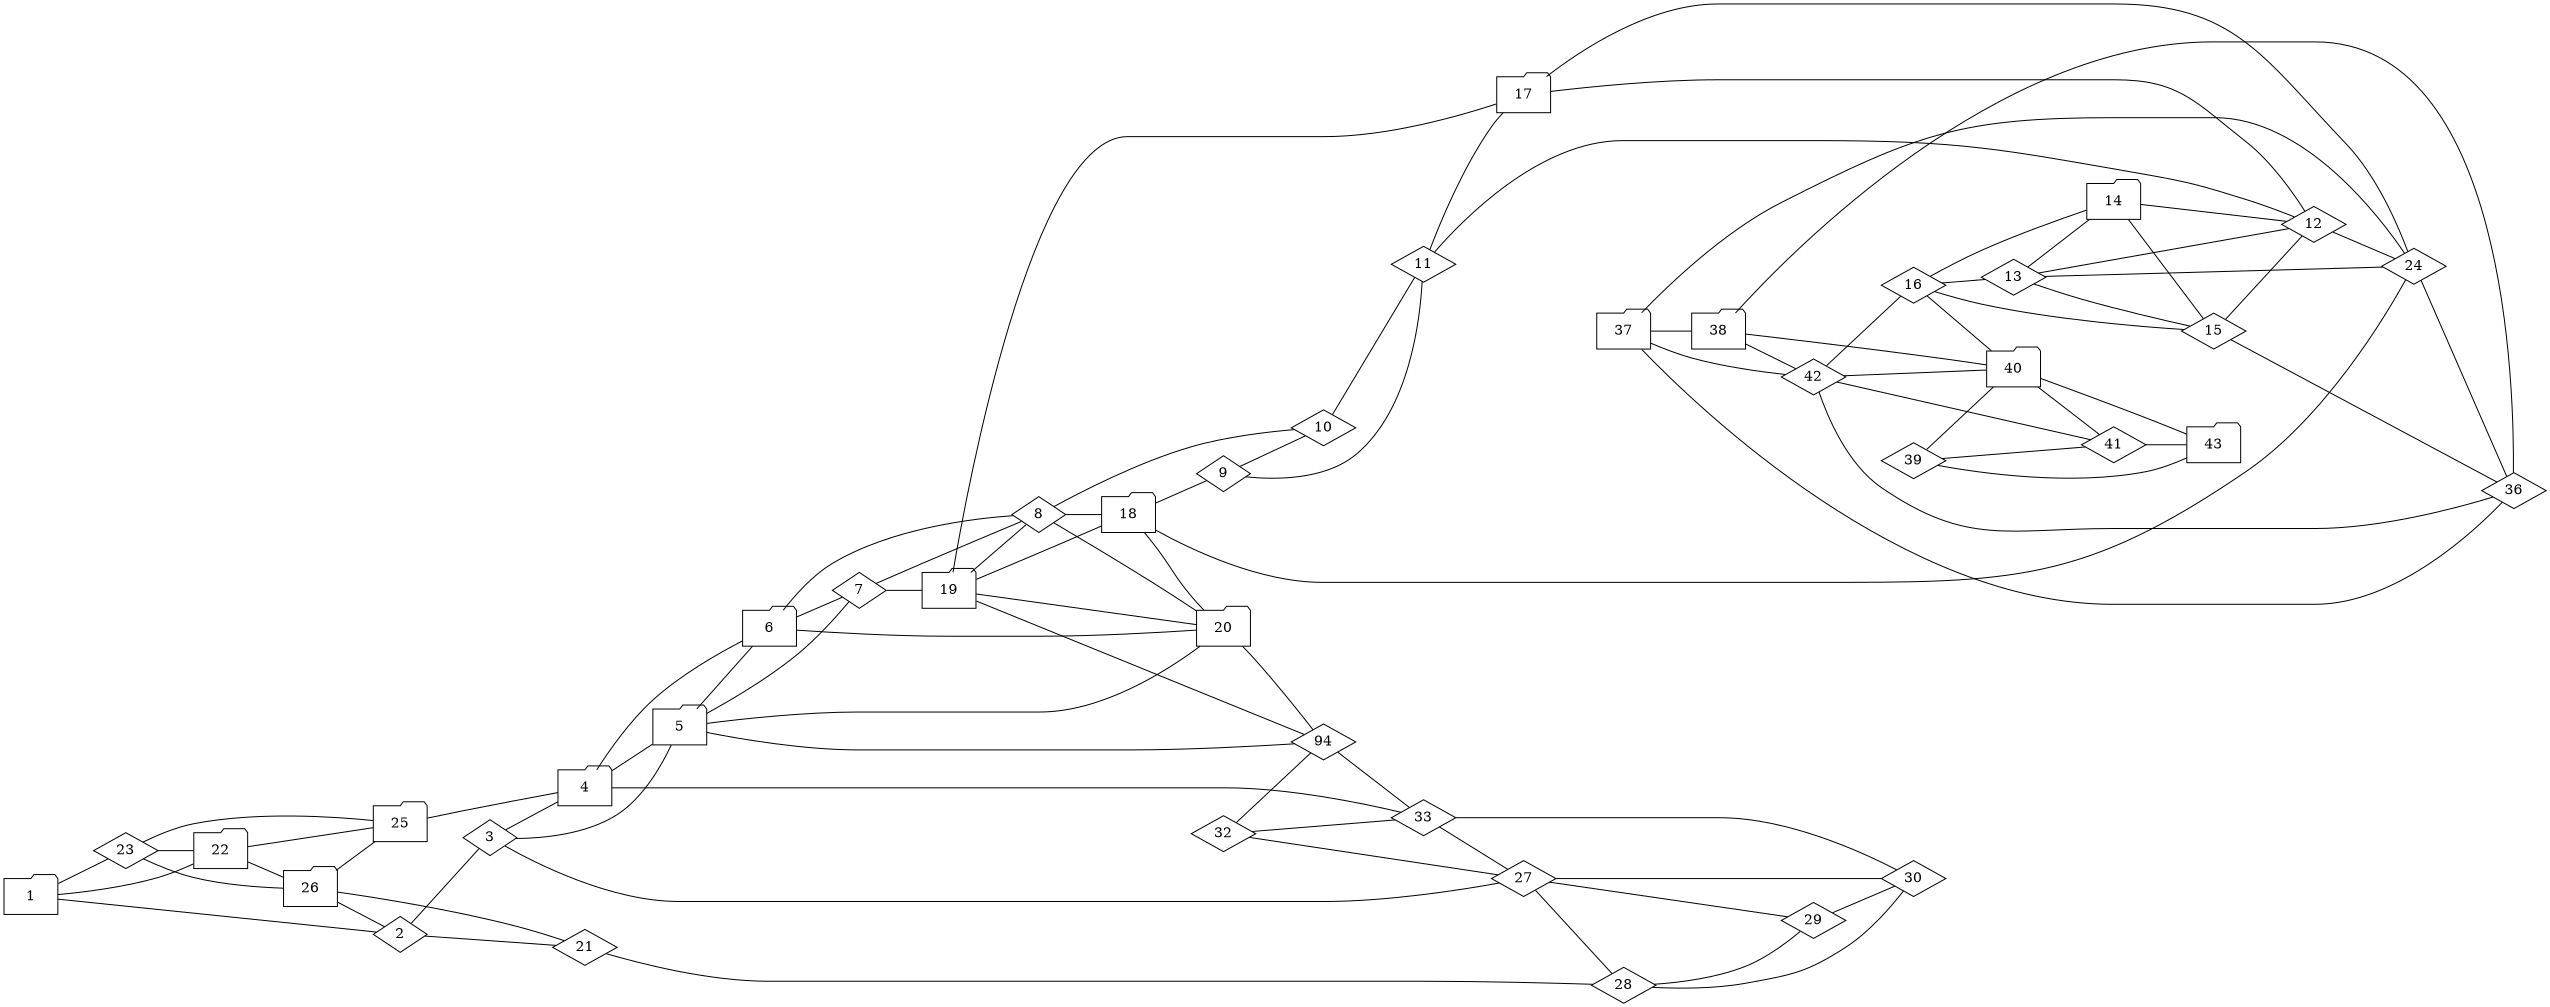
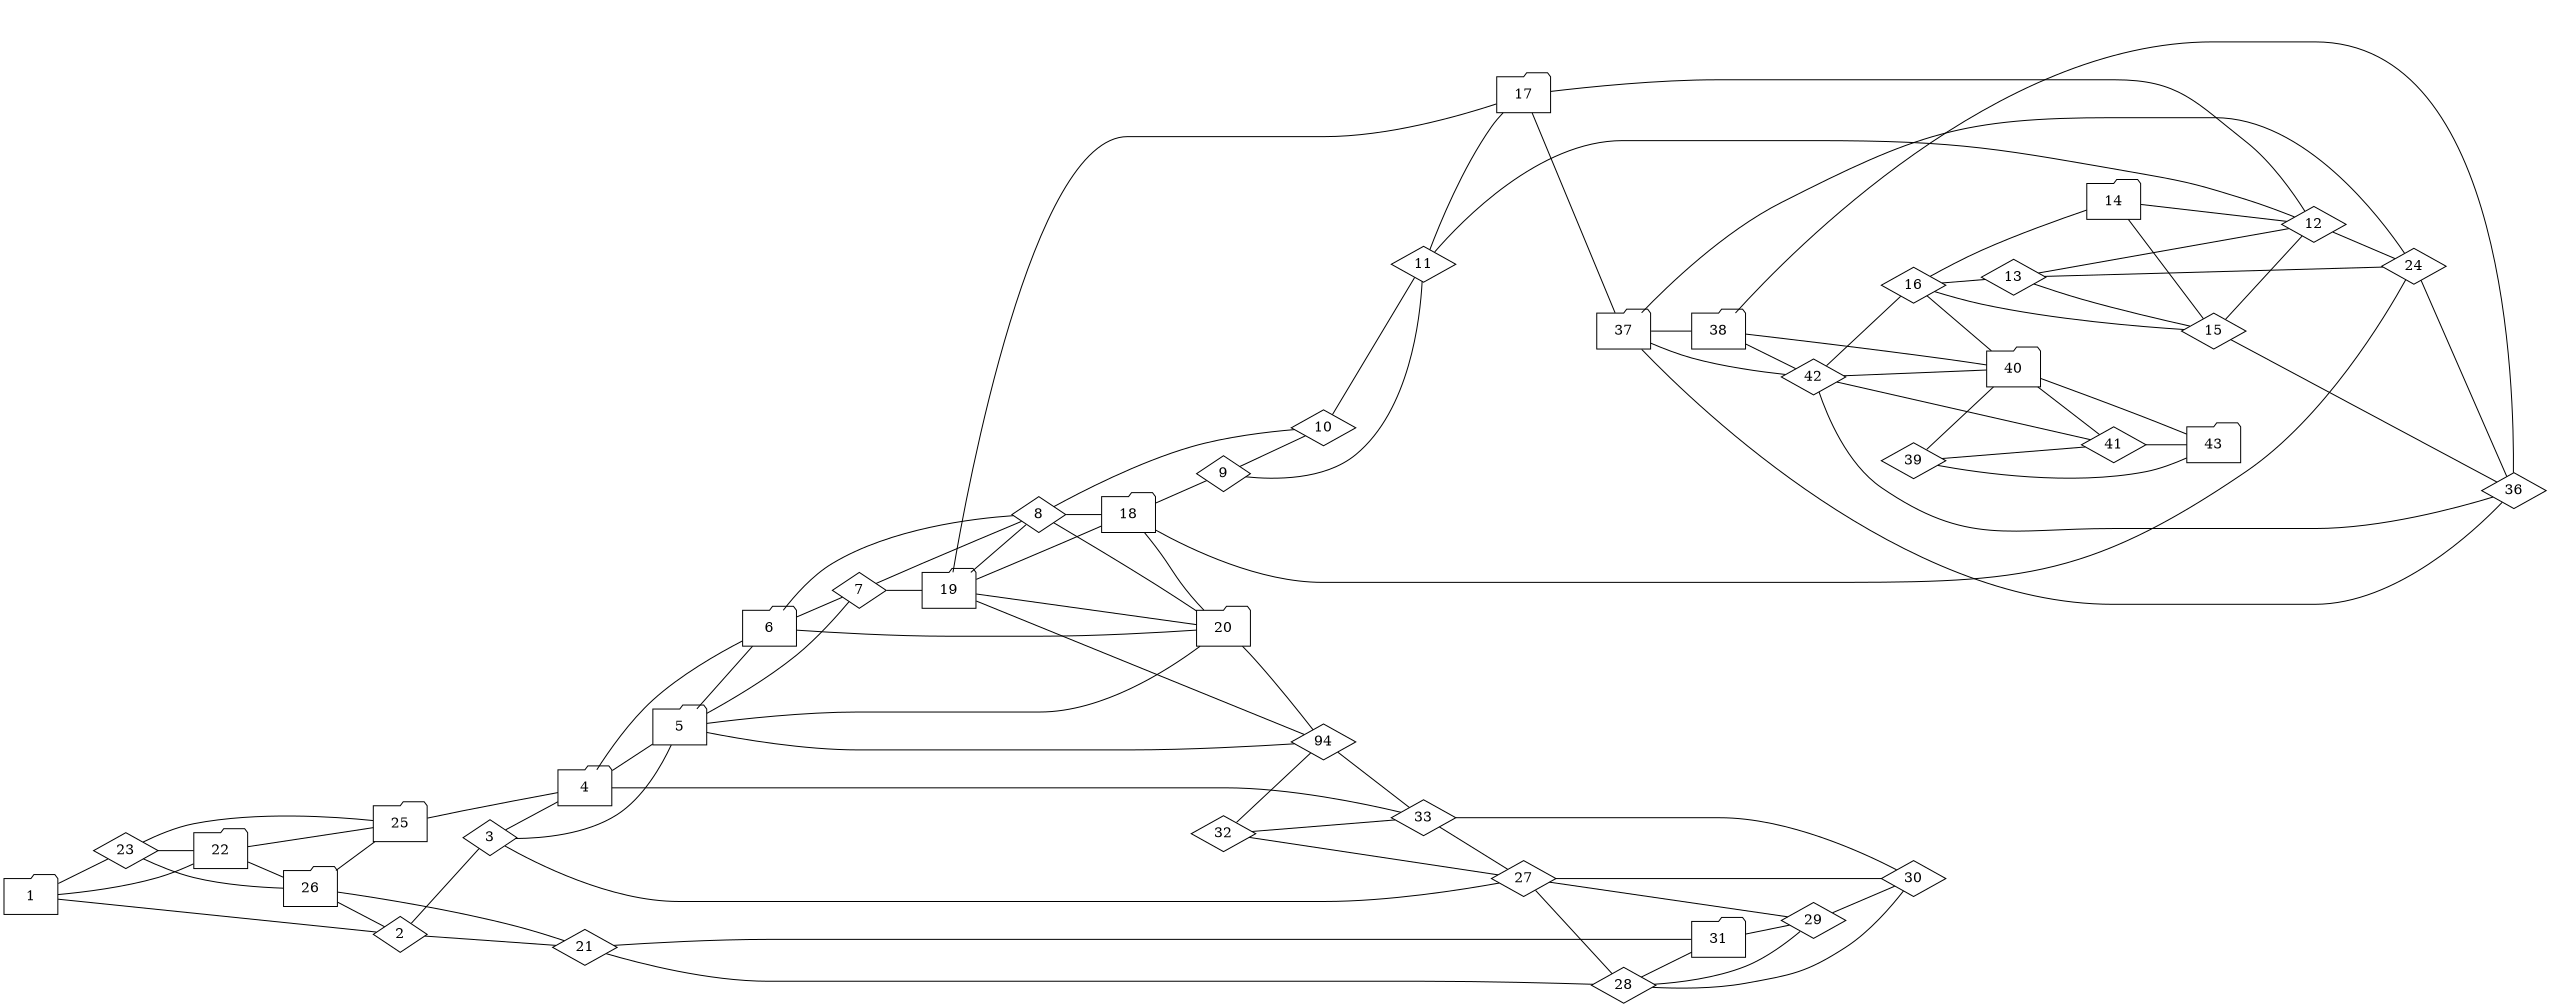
(2025, 4) -> (1574, 213)
(2059, 243) -> none
none -> (1719, 939)
